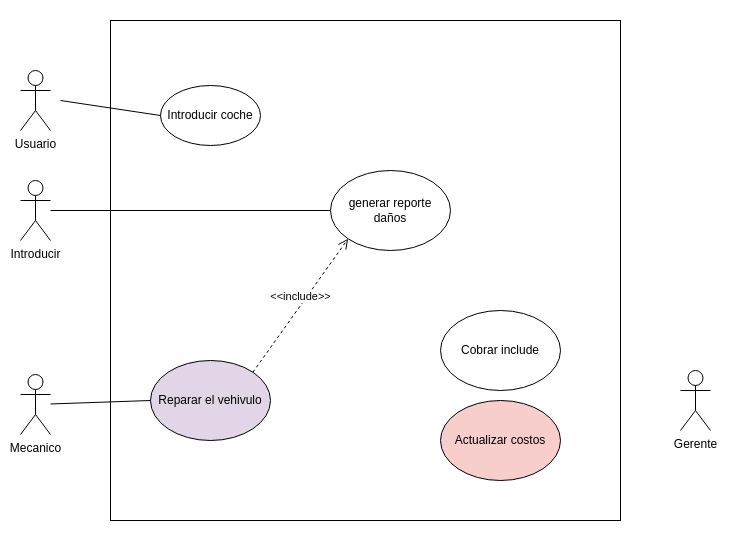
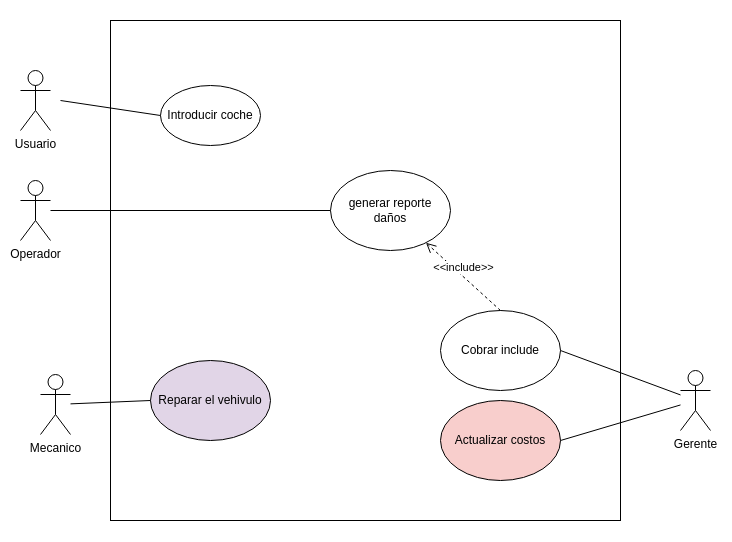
(36, 255) -> (36, 255)
none -> (464, 277)
(300, 307) -> none
none -> (620, 373)
(36, 405) -> (56, 405)
none -> (621, 423)
